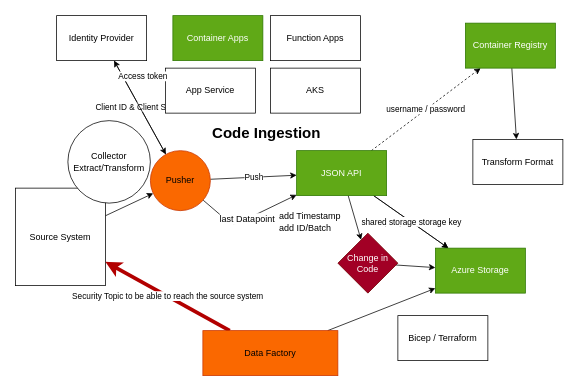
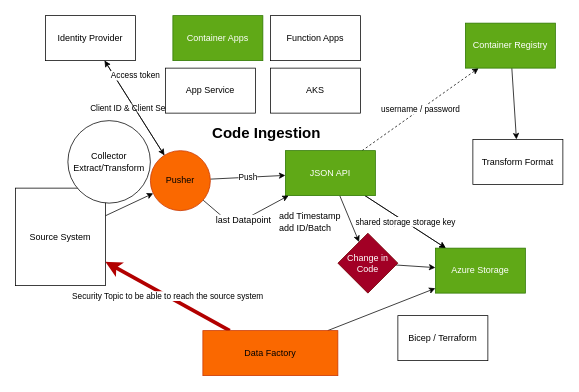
(102, 38) -> (90, 38)
(342, 173) -> (330, 173)
